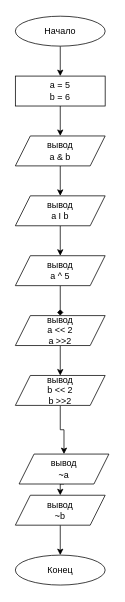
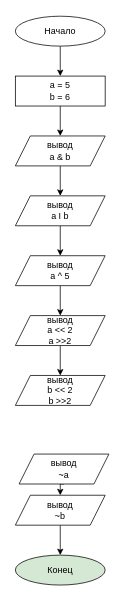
(60, 308) -> (60, 309)
(60, 420) -> none
(60, 570) -> (60, 570)
